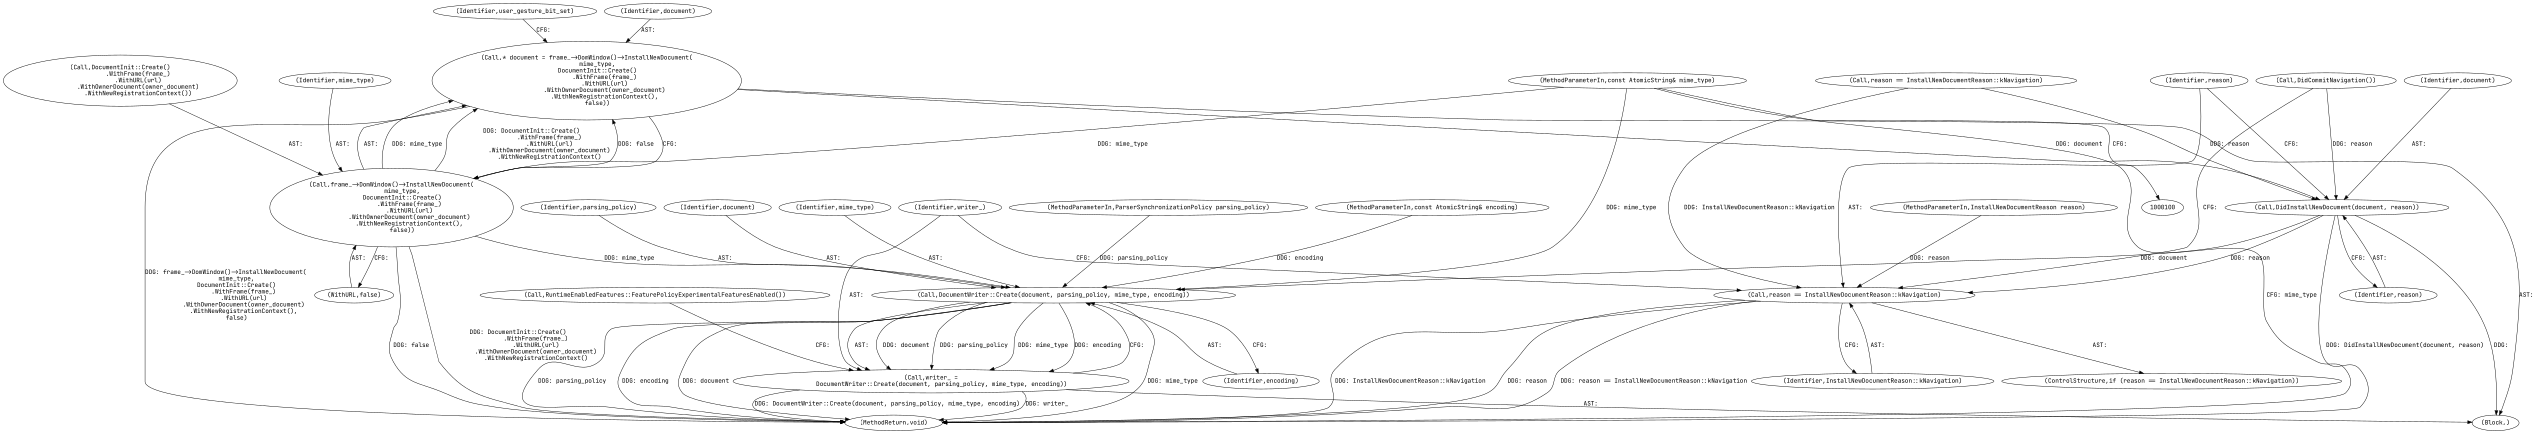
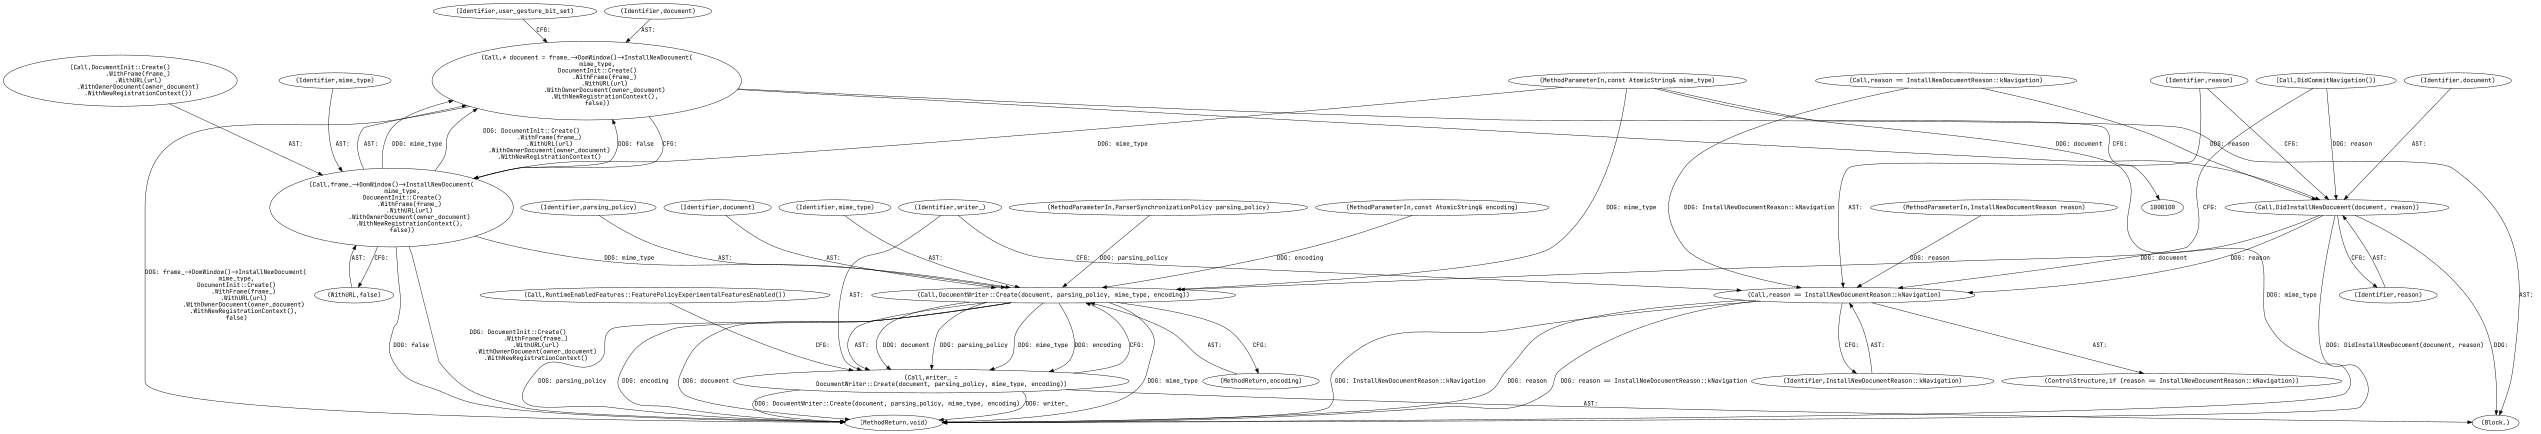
(2292, 295) -> (2292, 295)
(1261, 381) -> (1261, 381)
